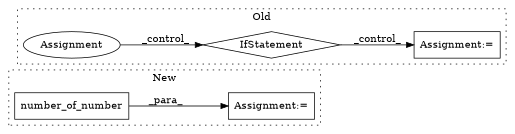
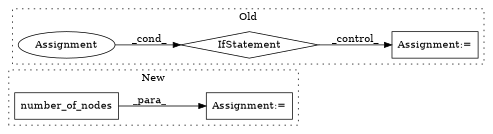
(166, 39) -> (149, 39)
(72, 106) -> (67, 106)
